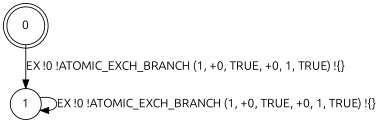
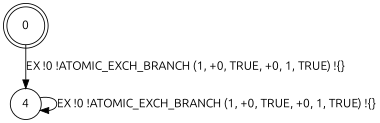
(26, 104) -> (26, 104)
